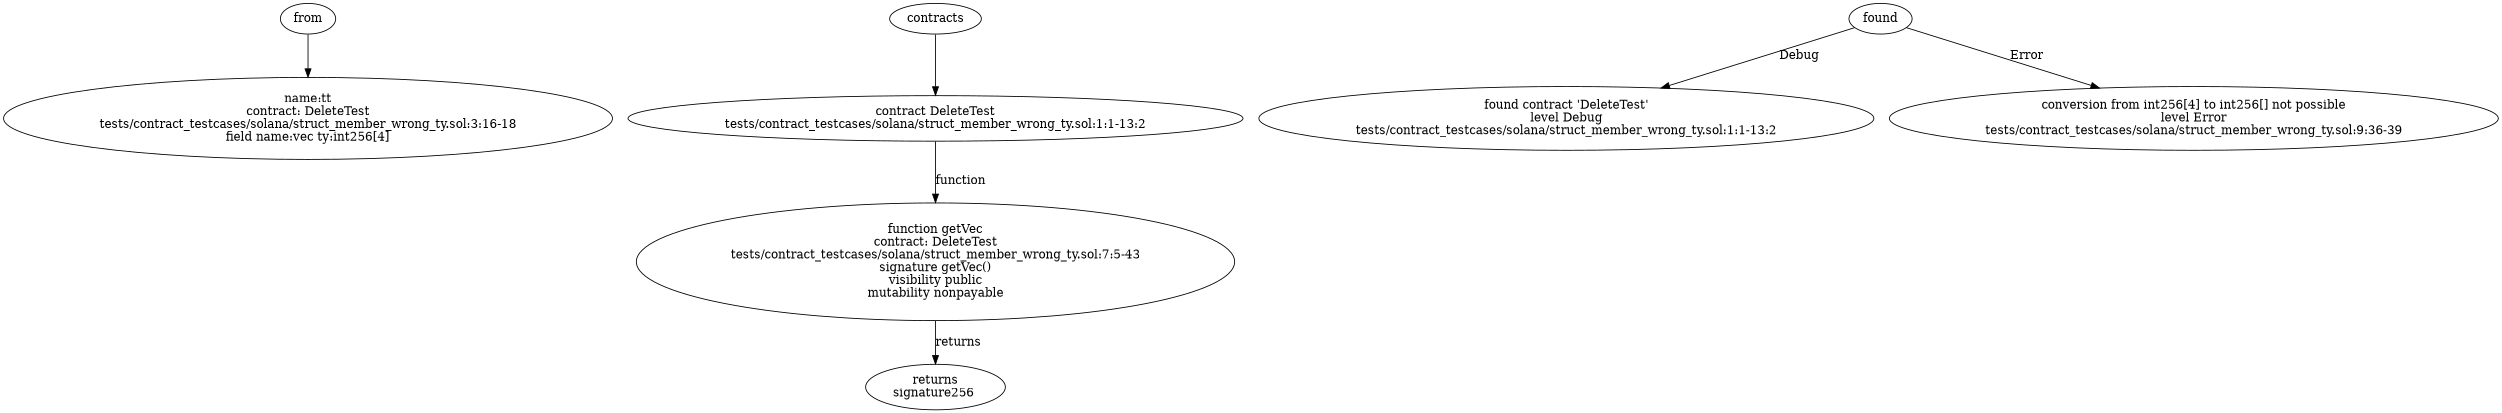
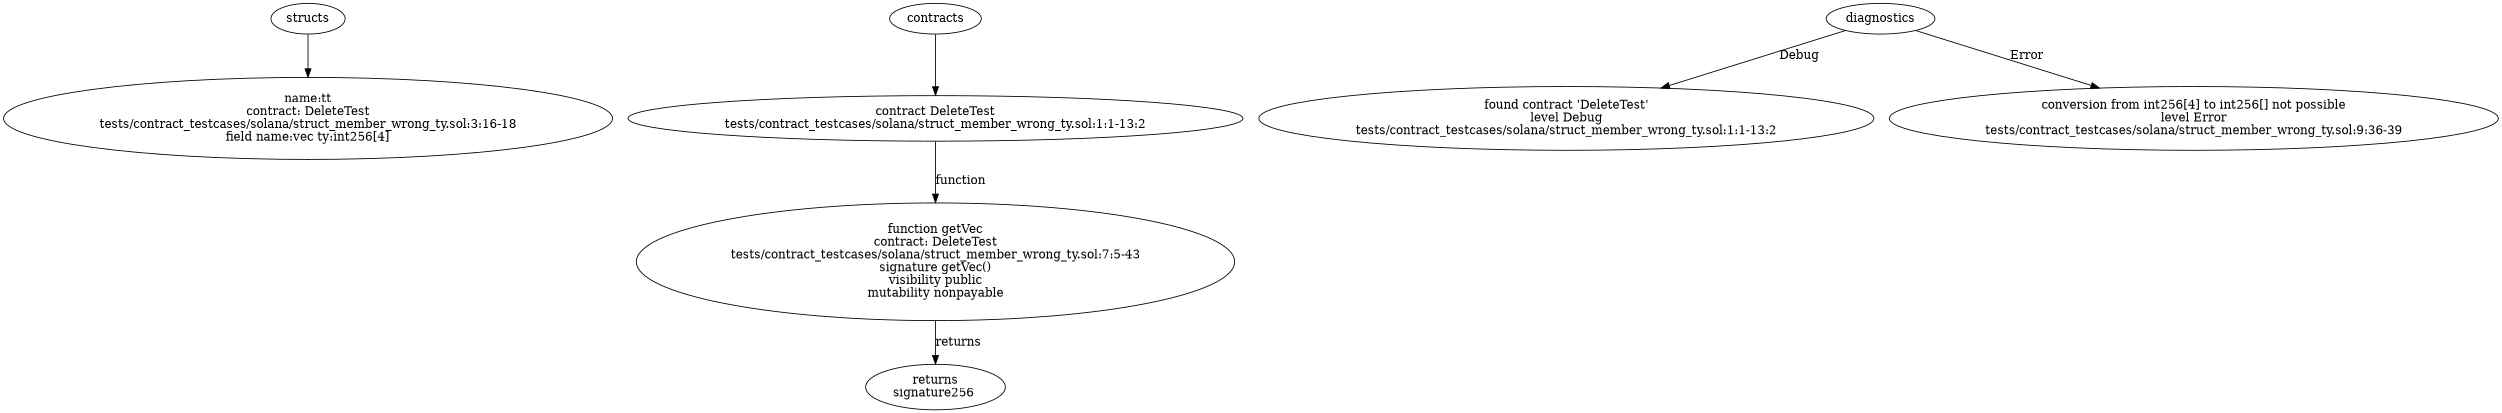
(308, 19) -> (308, 19)
(1881, 19) -> (1881, 19)
